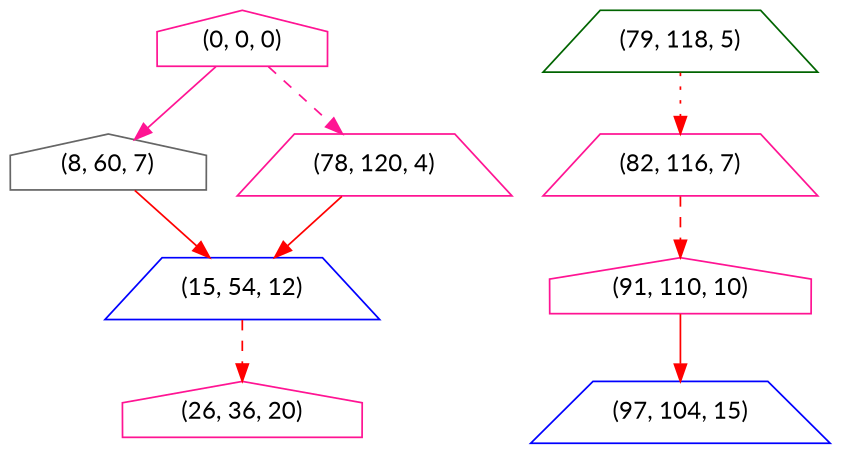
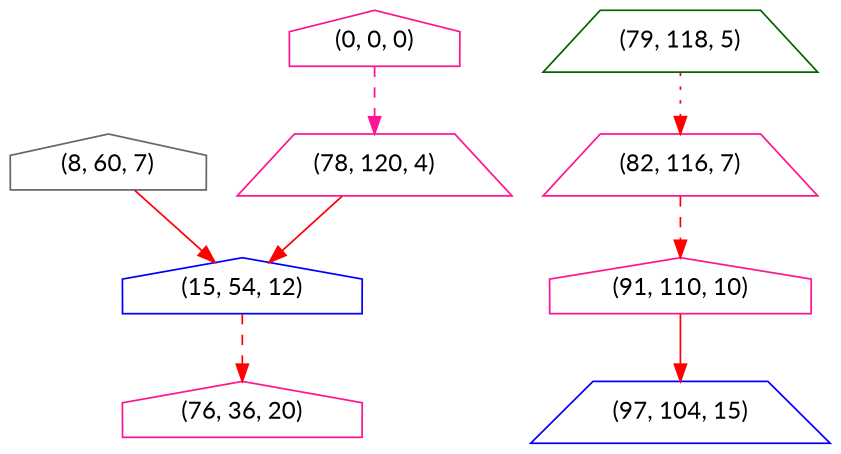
(182, 97) -> none
(242, 289) -> (242, 289)
(242, 412) -> (242, 412)
